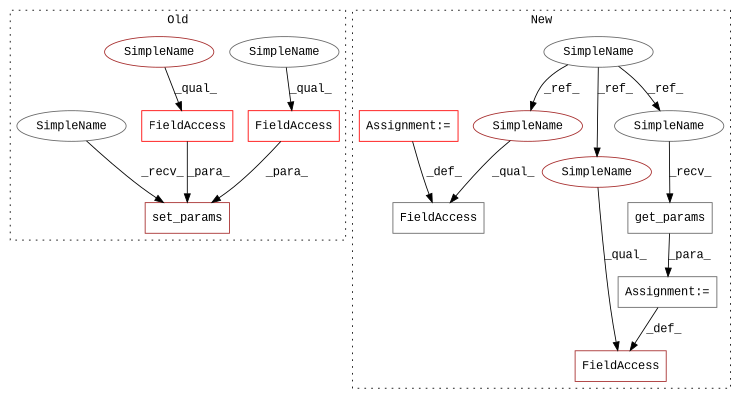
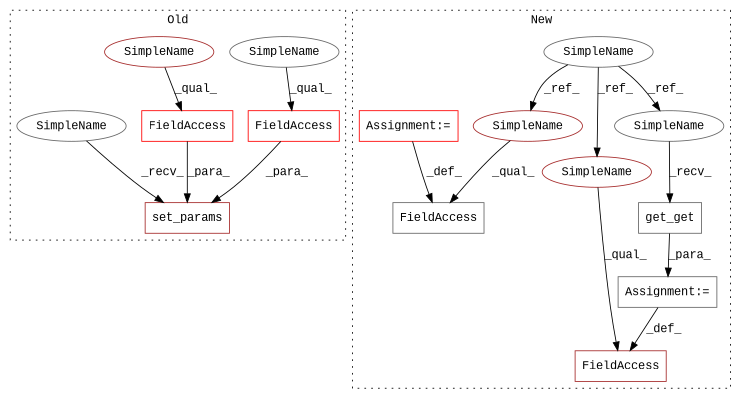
(670, 218) -> (670, 218)
